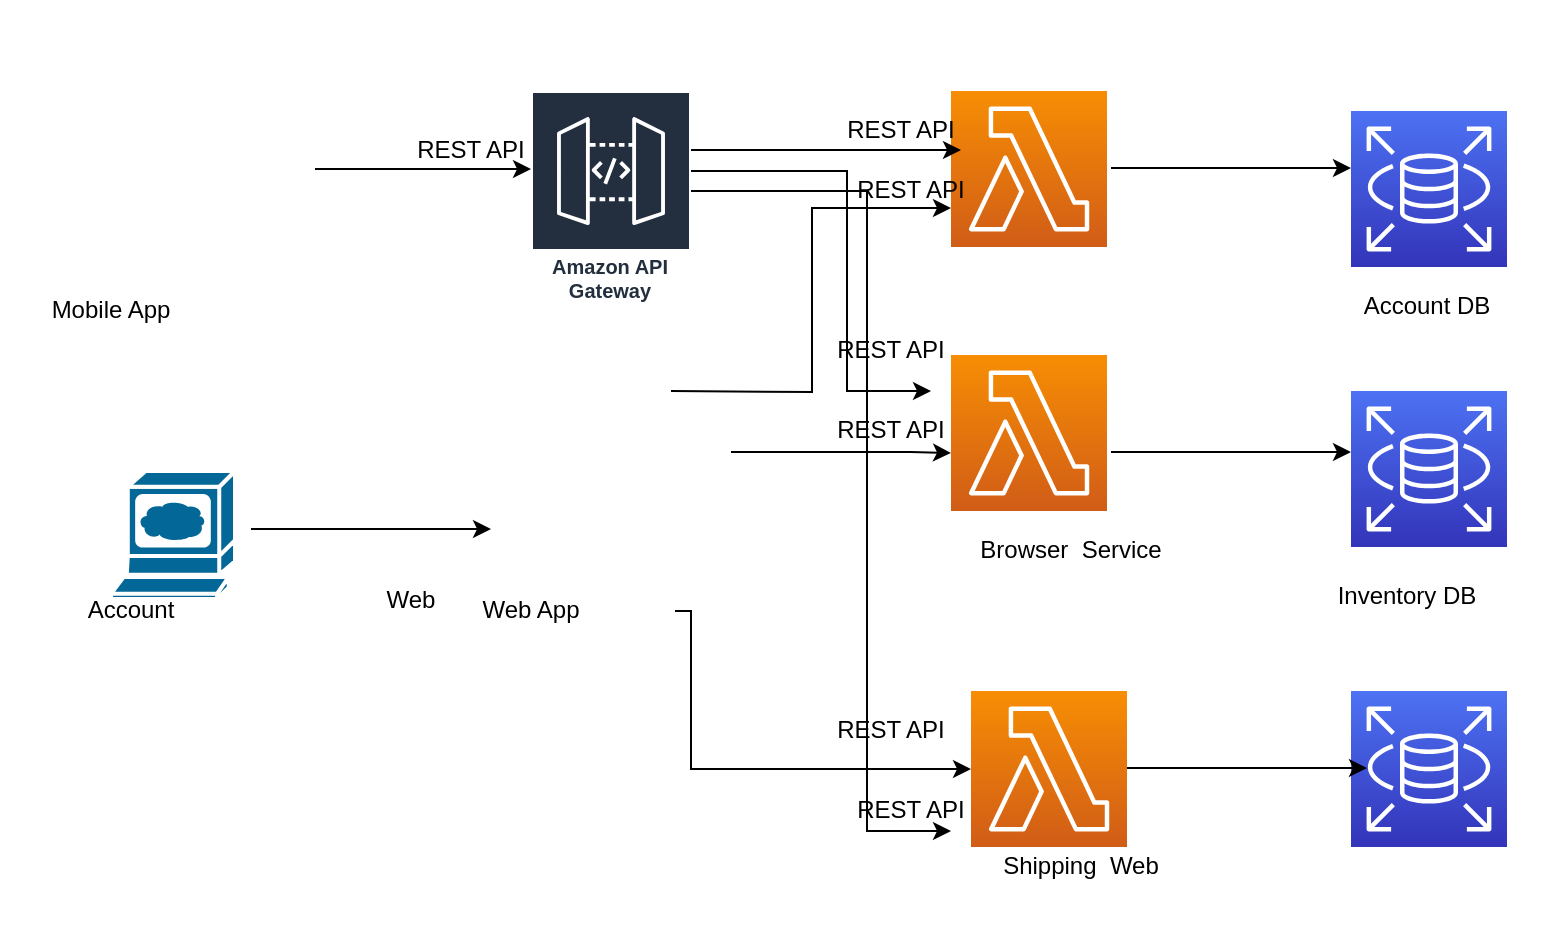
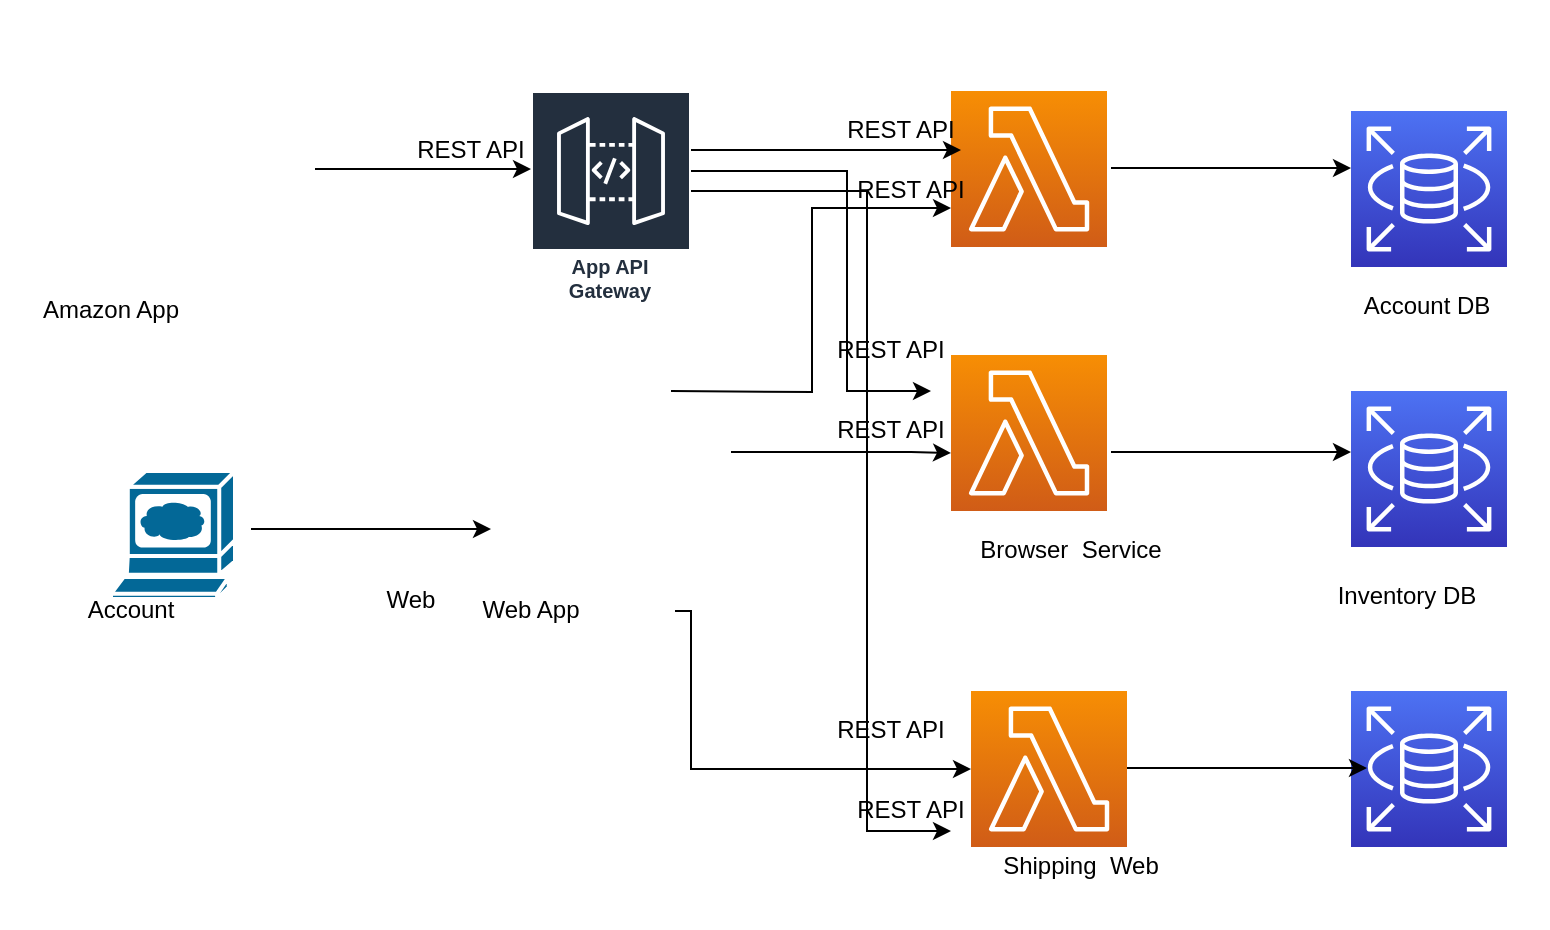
(611, 279) -> (611, 279)
(112, 311) -> (112, 311)
